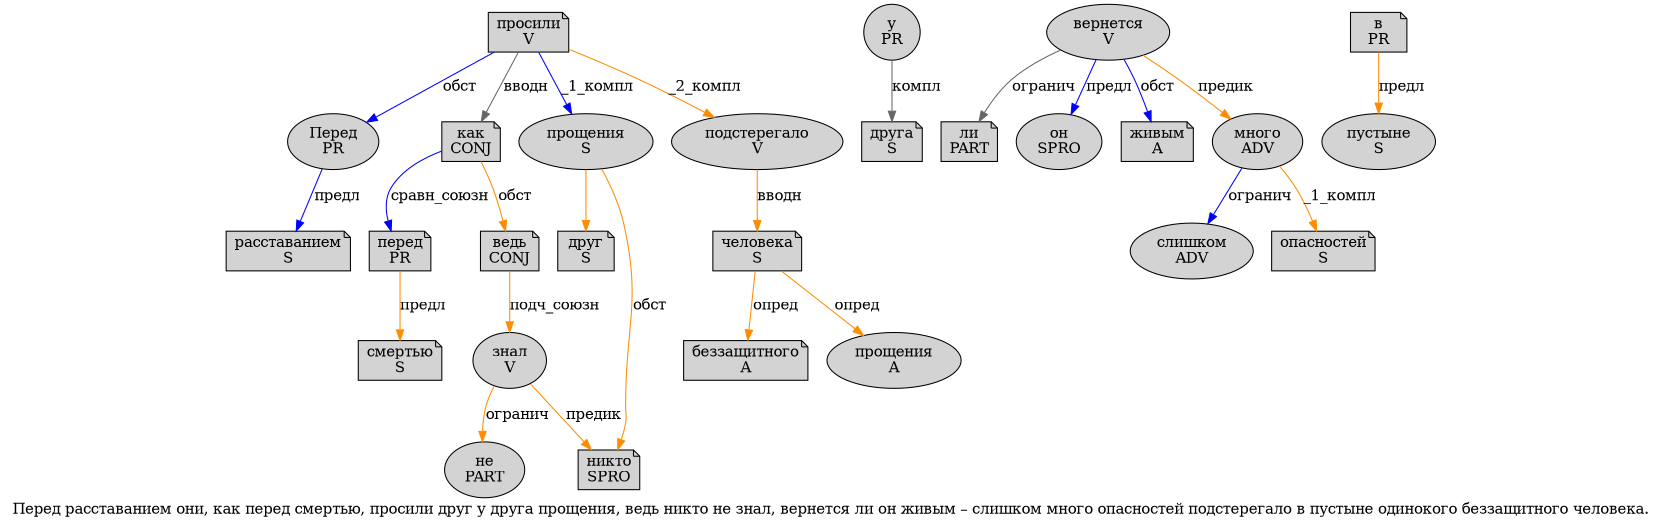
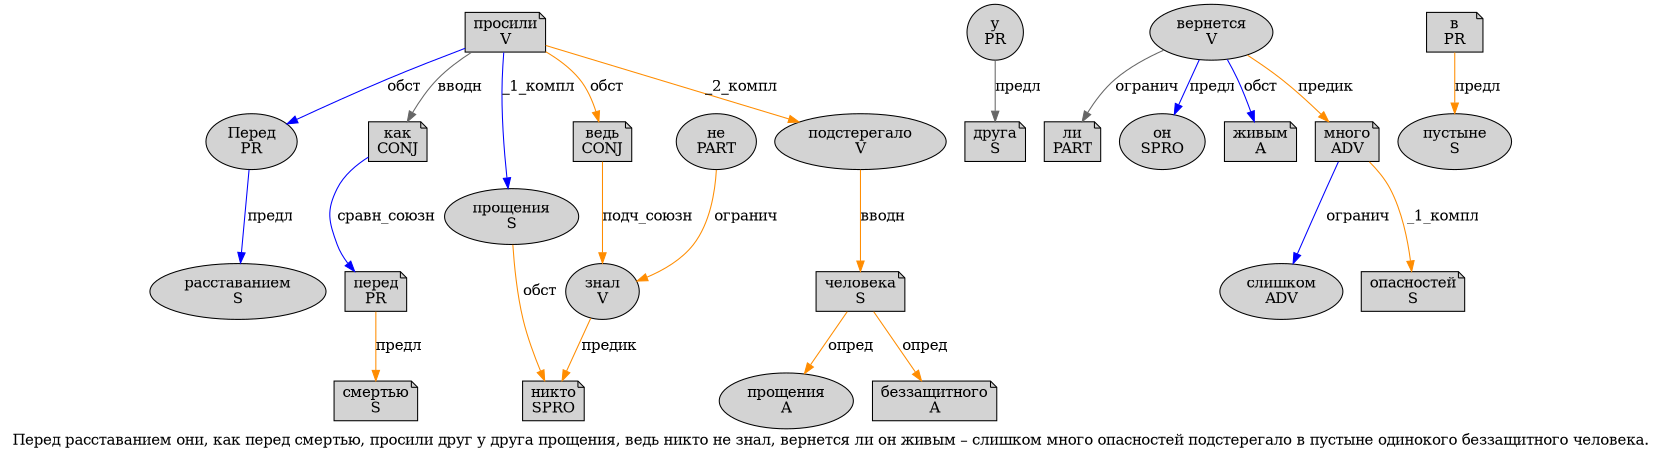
(917, 87) -> (1018, 87)
(1258, 142) -> (1347, 142)
(494, 191) -> (577, 76)
(288, 251) -> (238, 291)
(586, 251) -> none
(486, 408) -> (699, 236)
